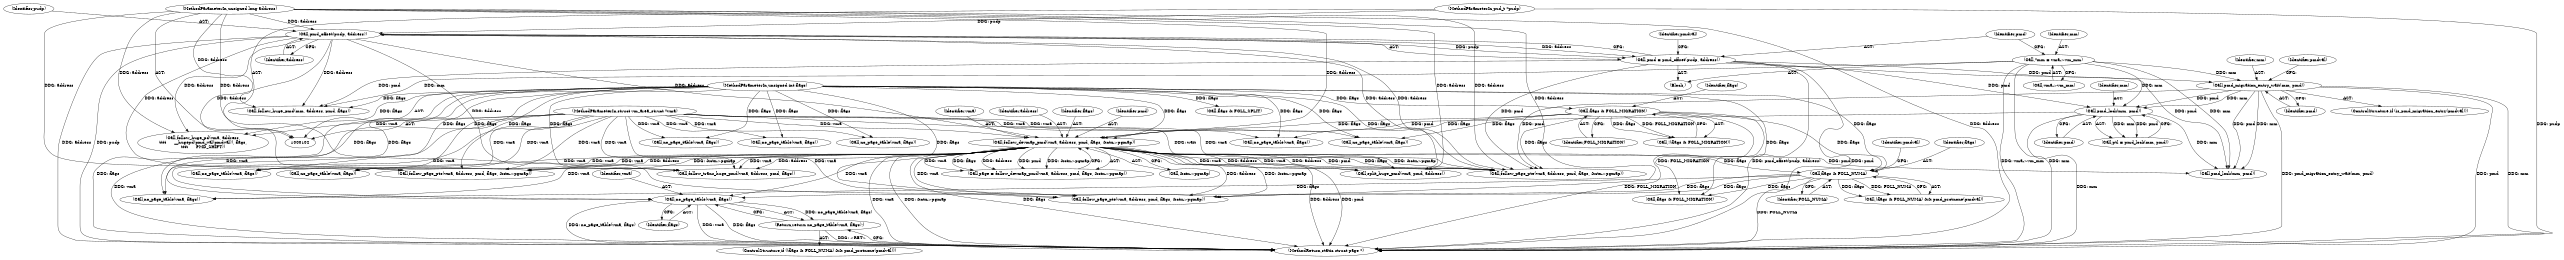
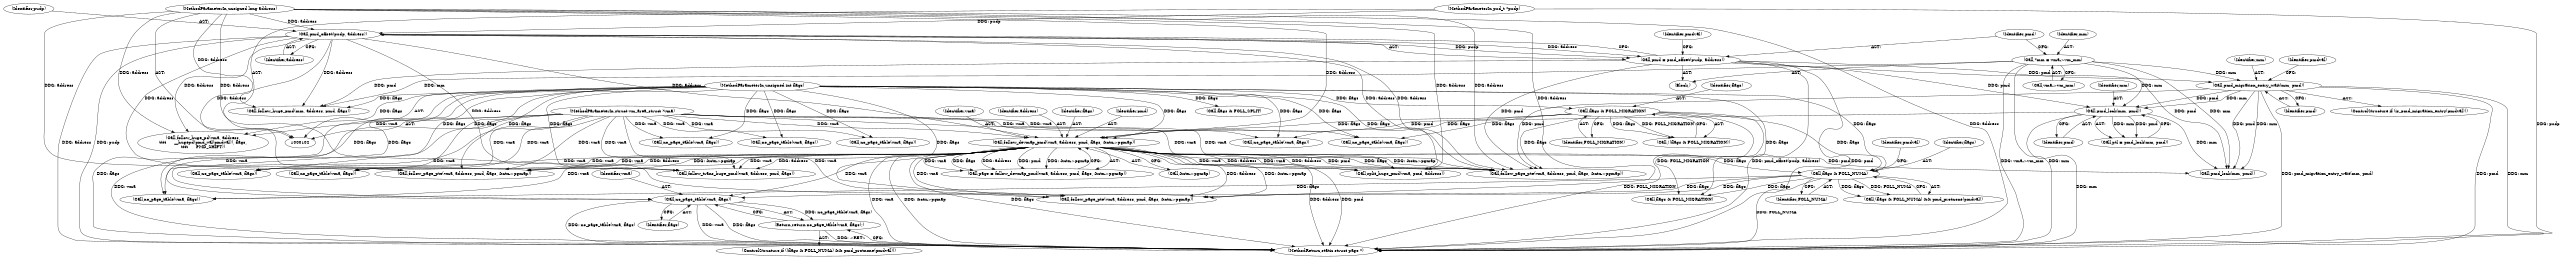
(1185, 143) -> (1185, 143)
